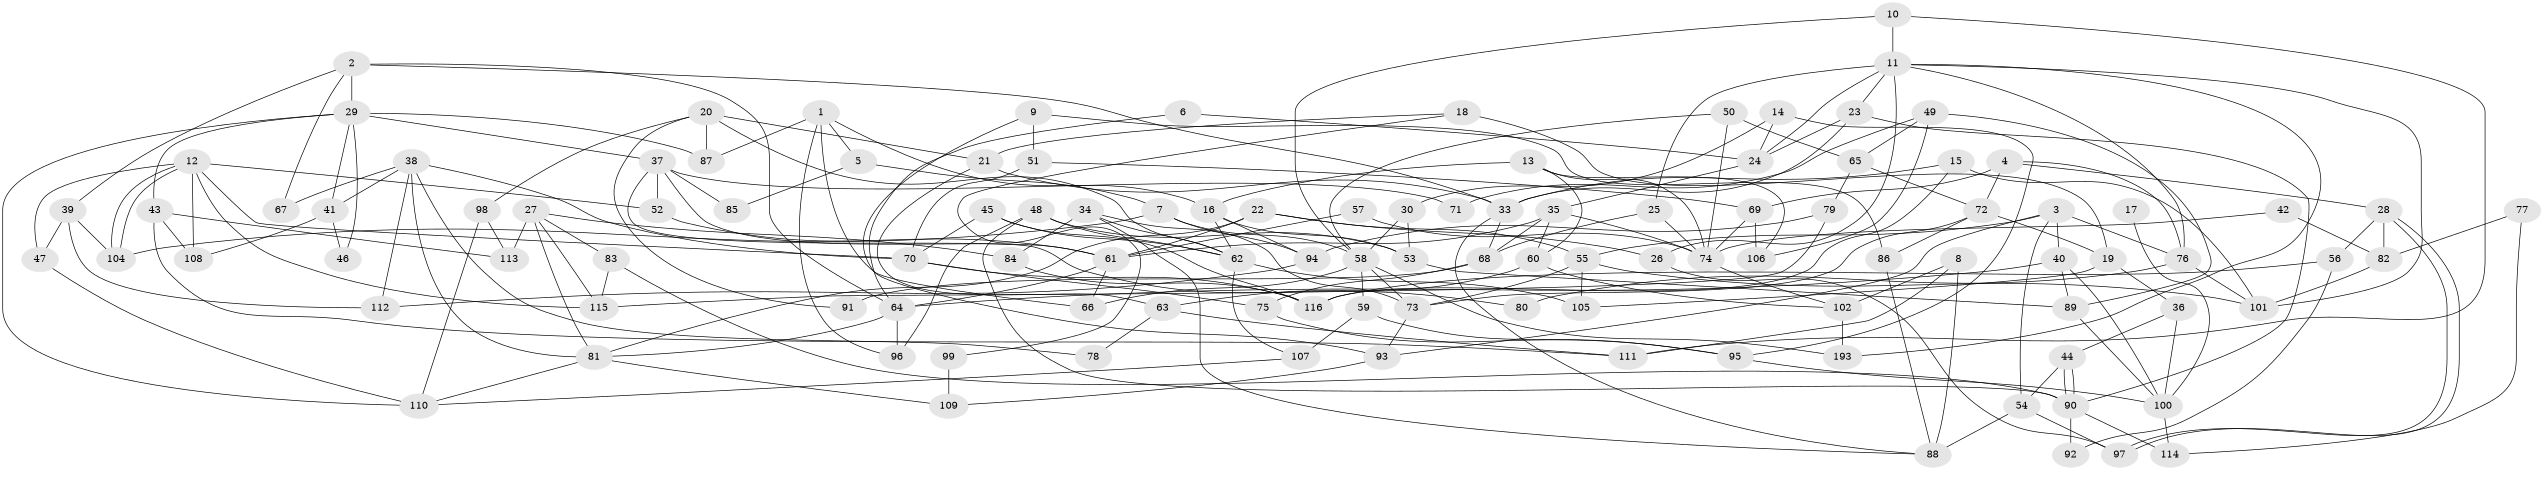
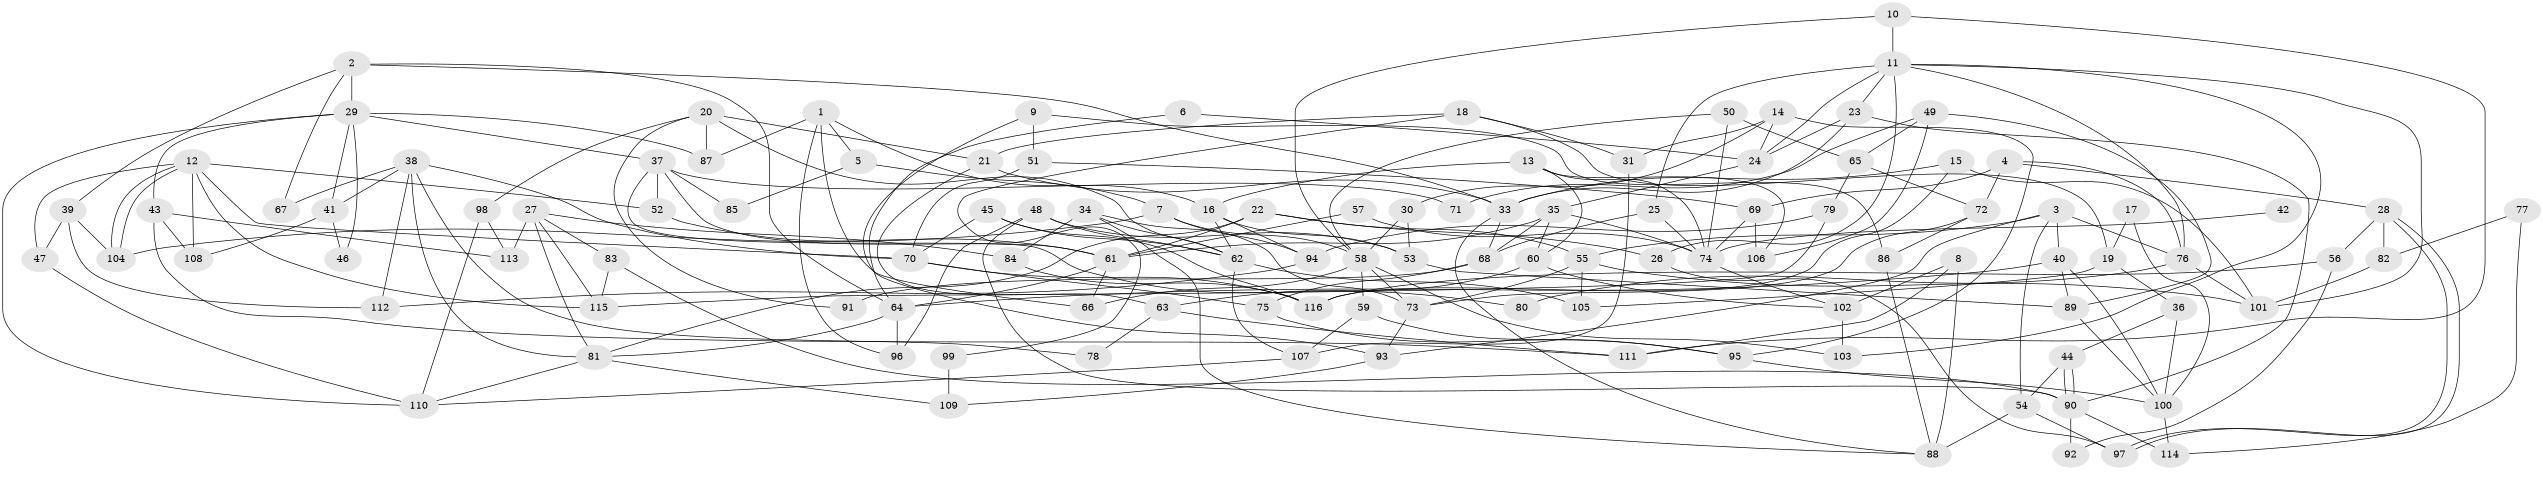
none -> (1629, 162)
(2046, 233) -> (2122, 231)
(2334, 235) -> none
(1843, 357) -> (1843, 357)
